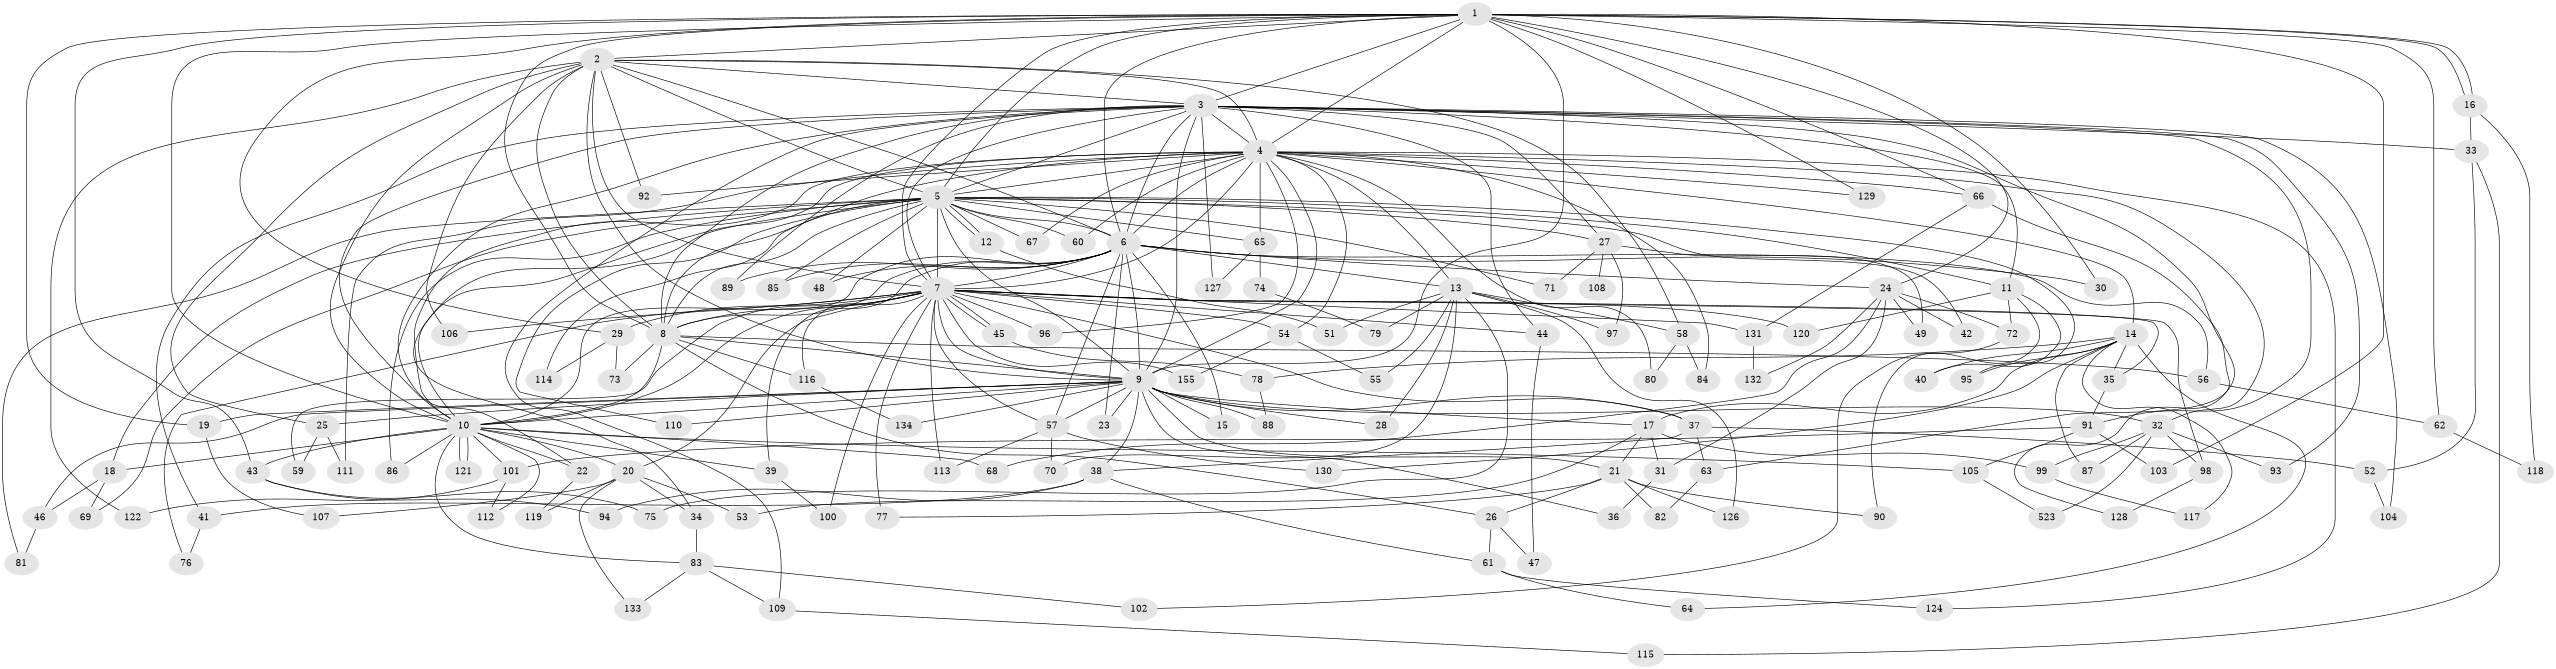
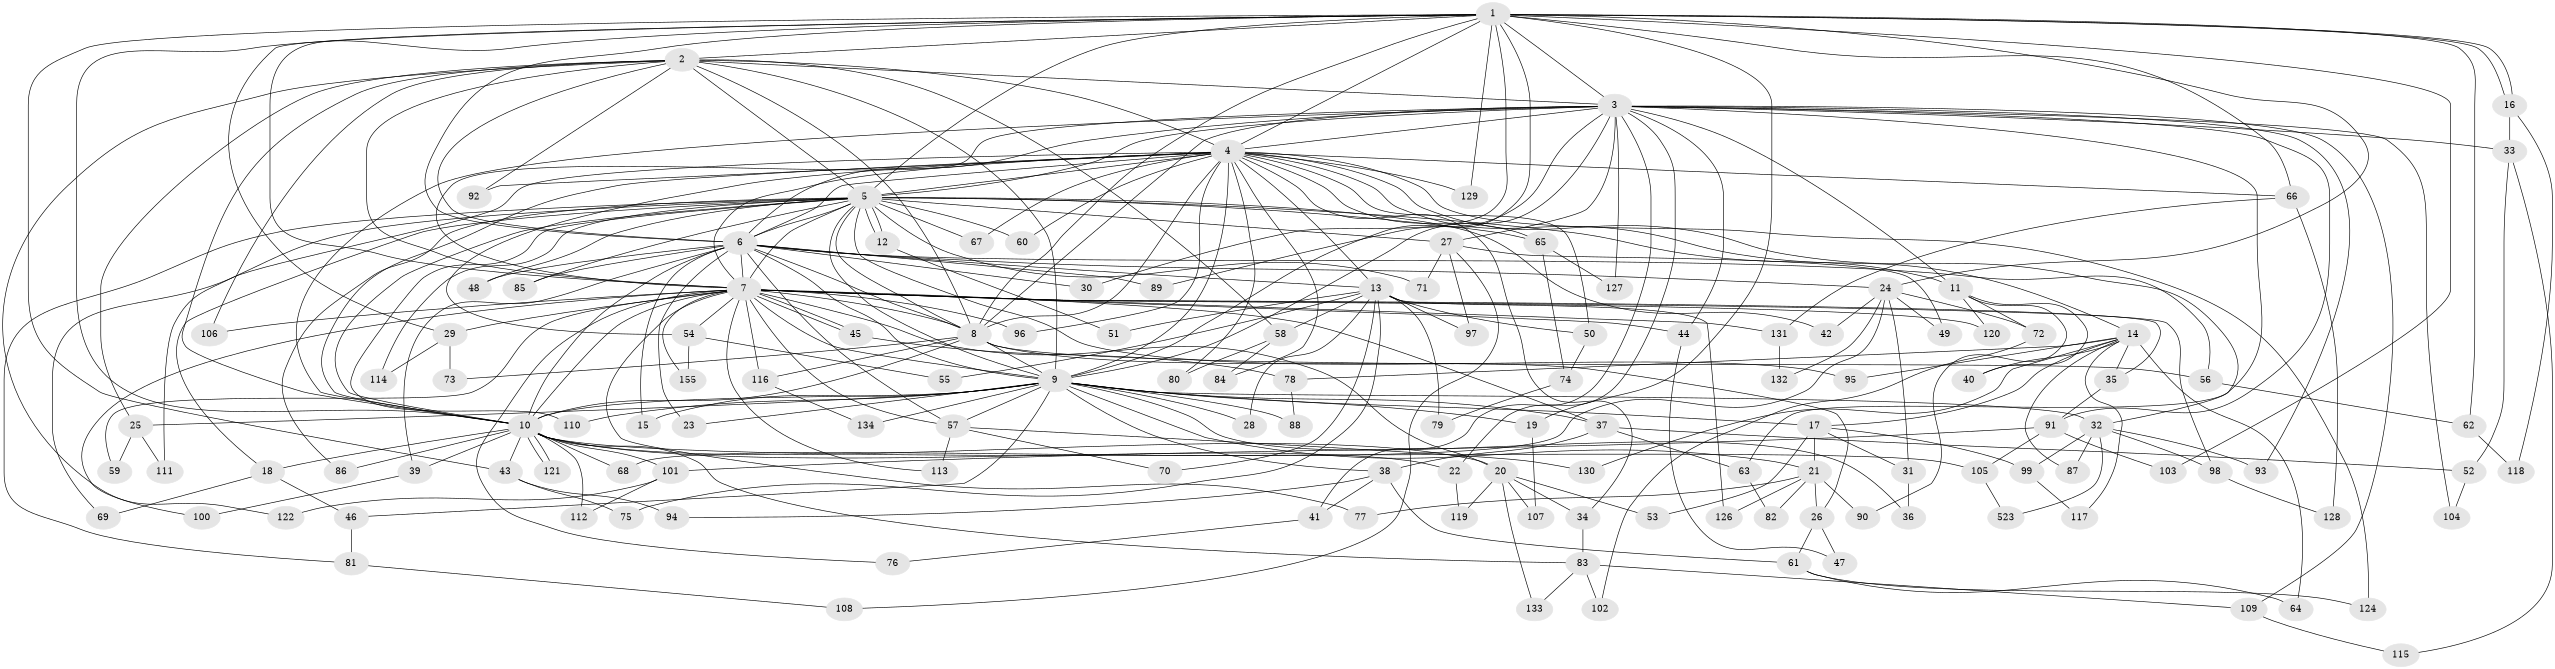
none -> (1590, 335)
none -> (597, 586)
